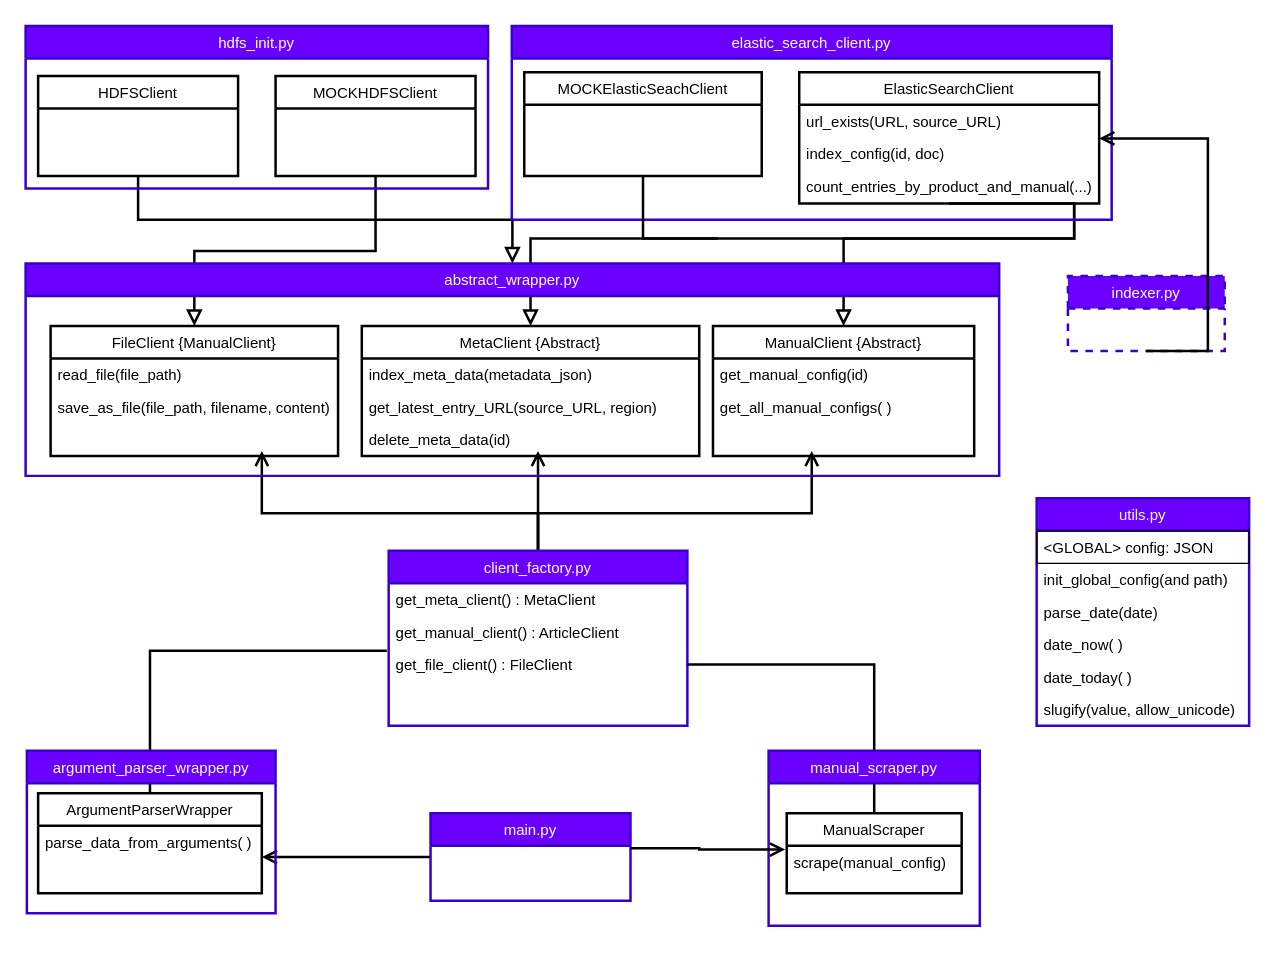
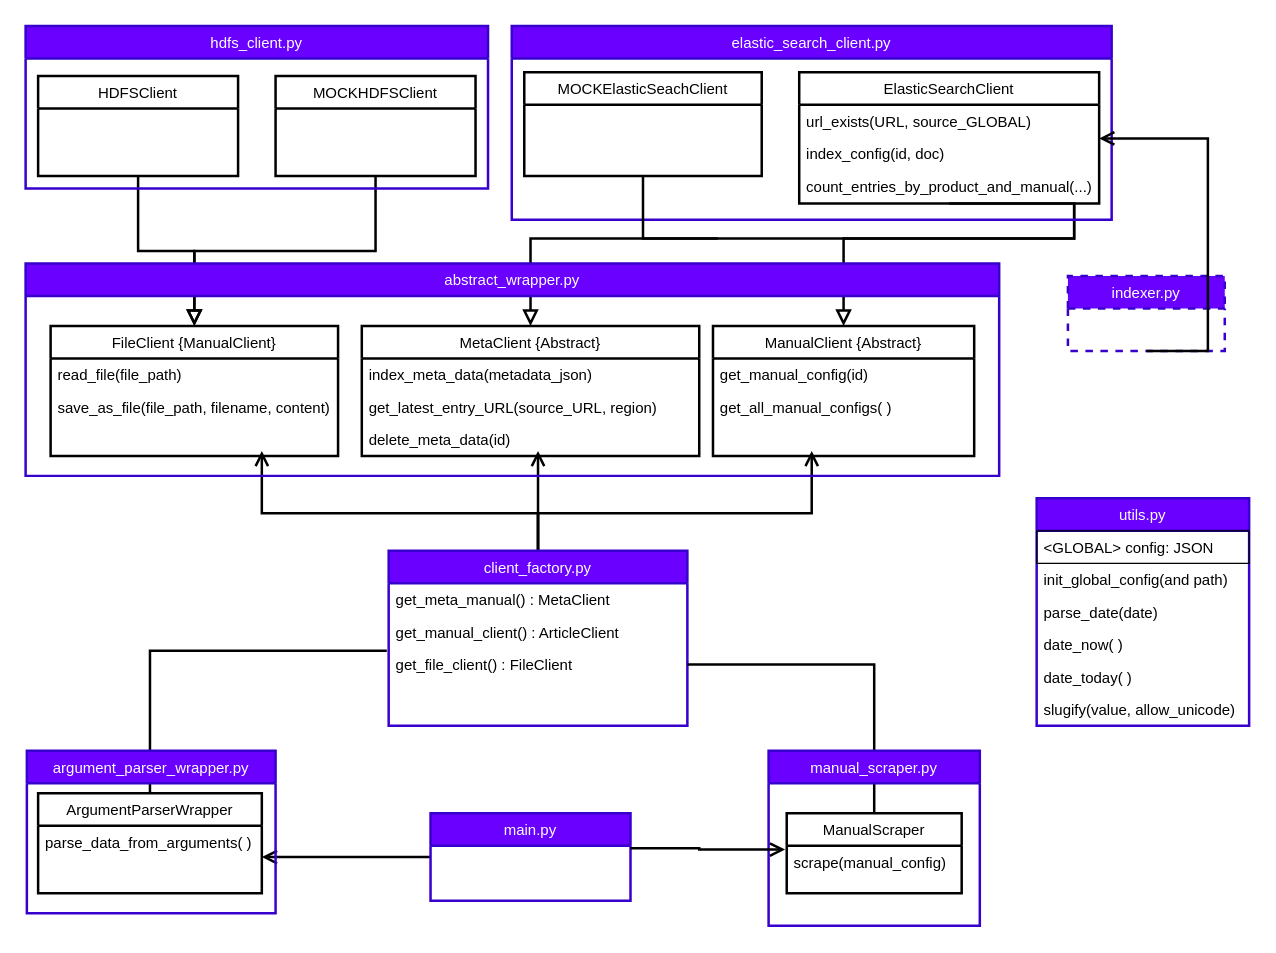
(256, 43) -> (256, 43)
(912, 121) -> (924, 121)
(337, 219) -> (147, 251)
(508, 600) -> (510, 600)
